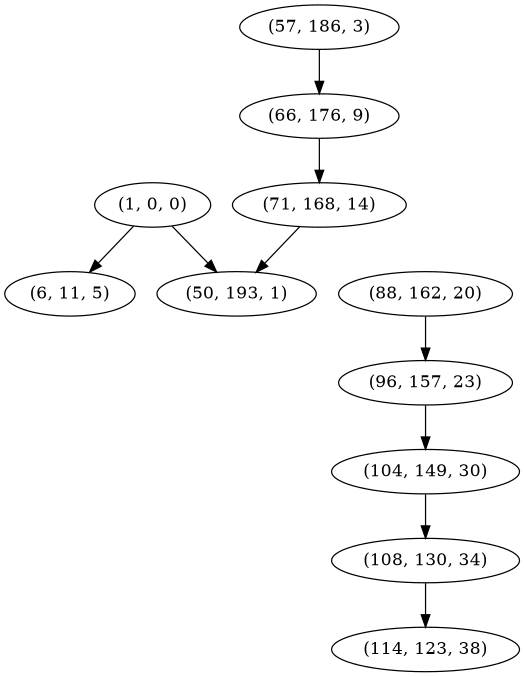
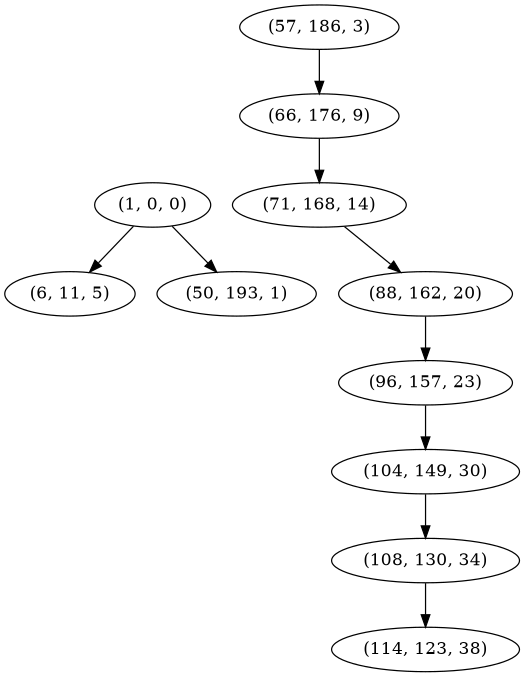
(282, 245) -> (368, 245)
